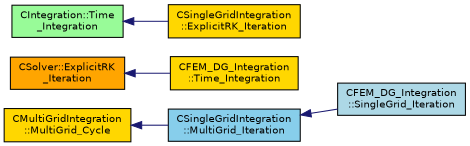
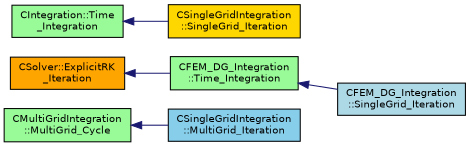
(234, 21) -> (234, 21)
(234, 73) -> (234, 73)
(324, 111) -> (323, 87)
(68, 125) -> (68, 125)
